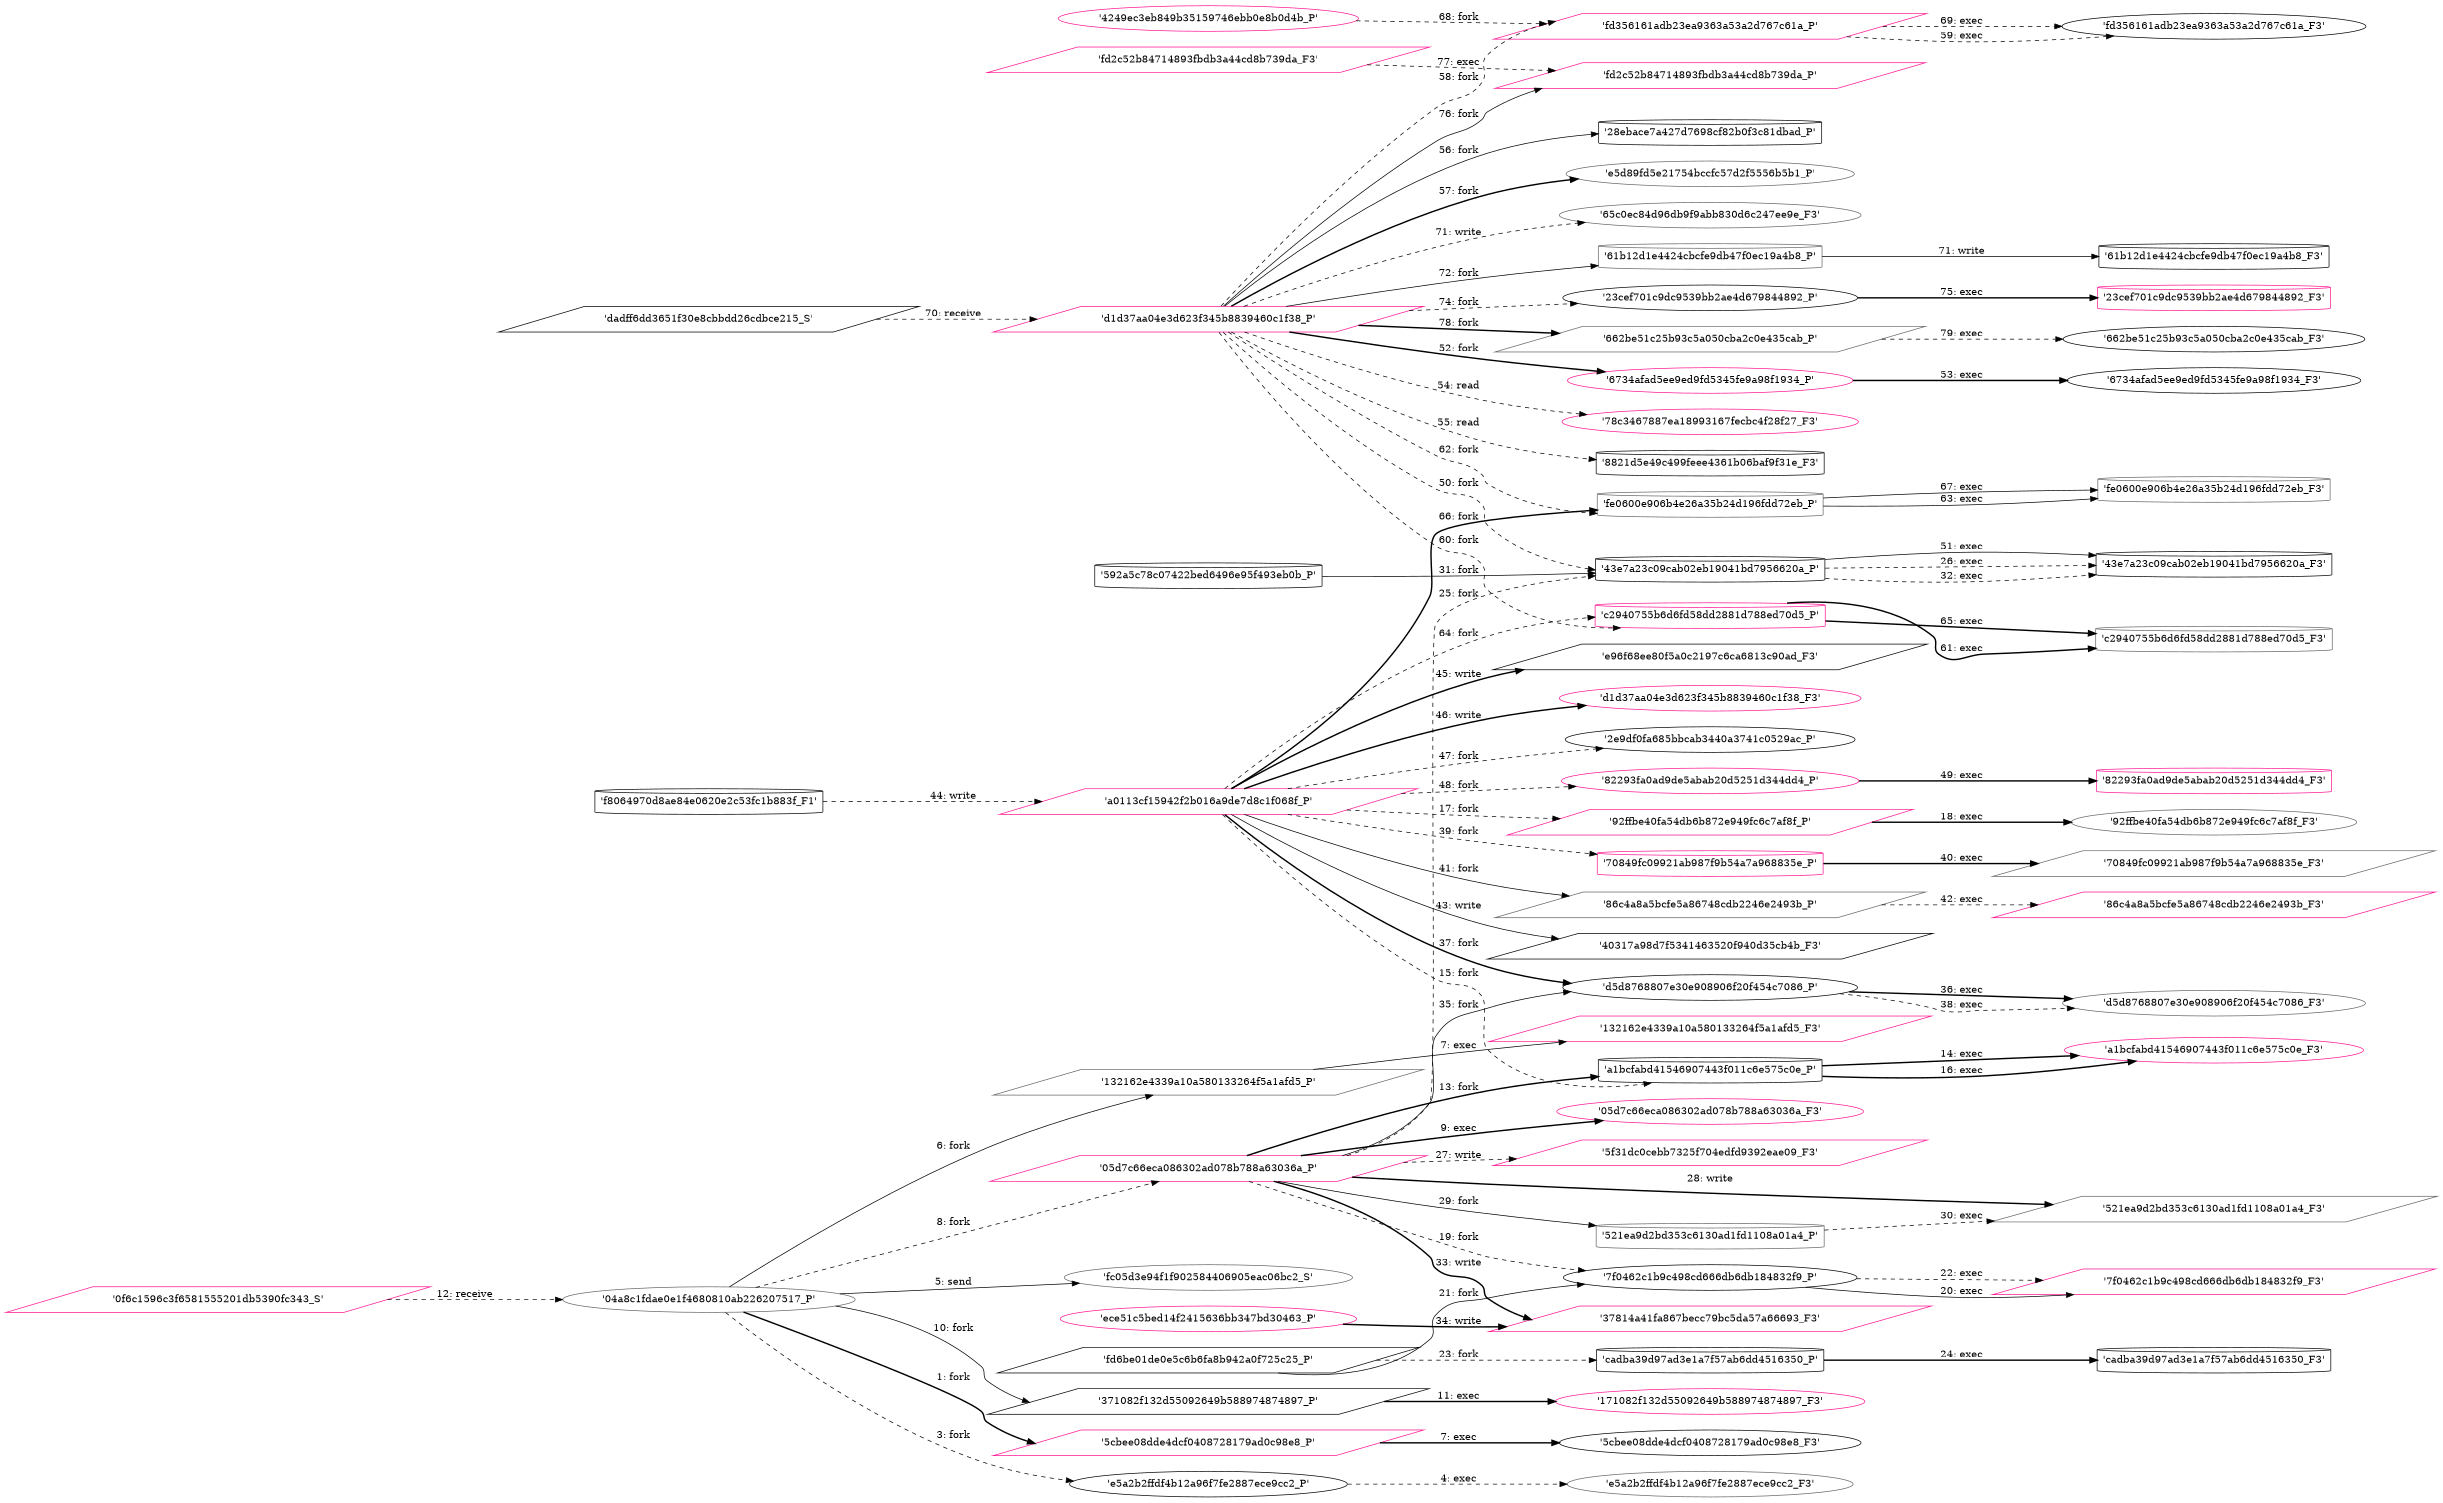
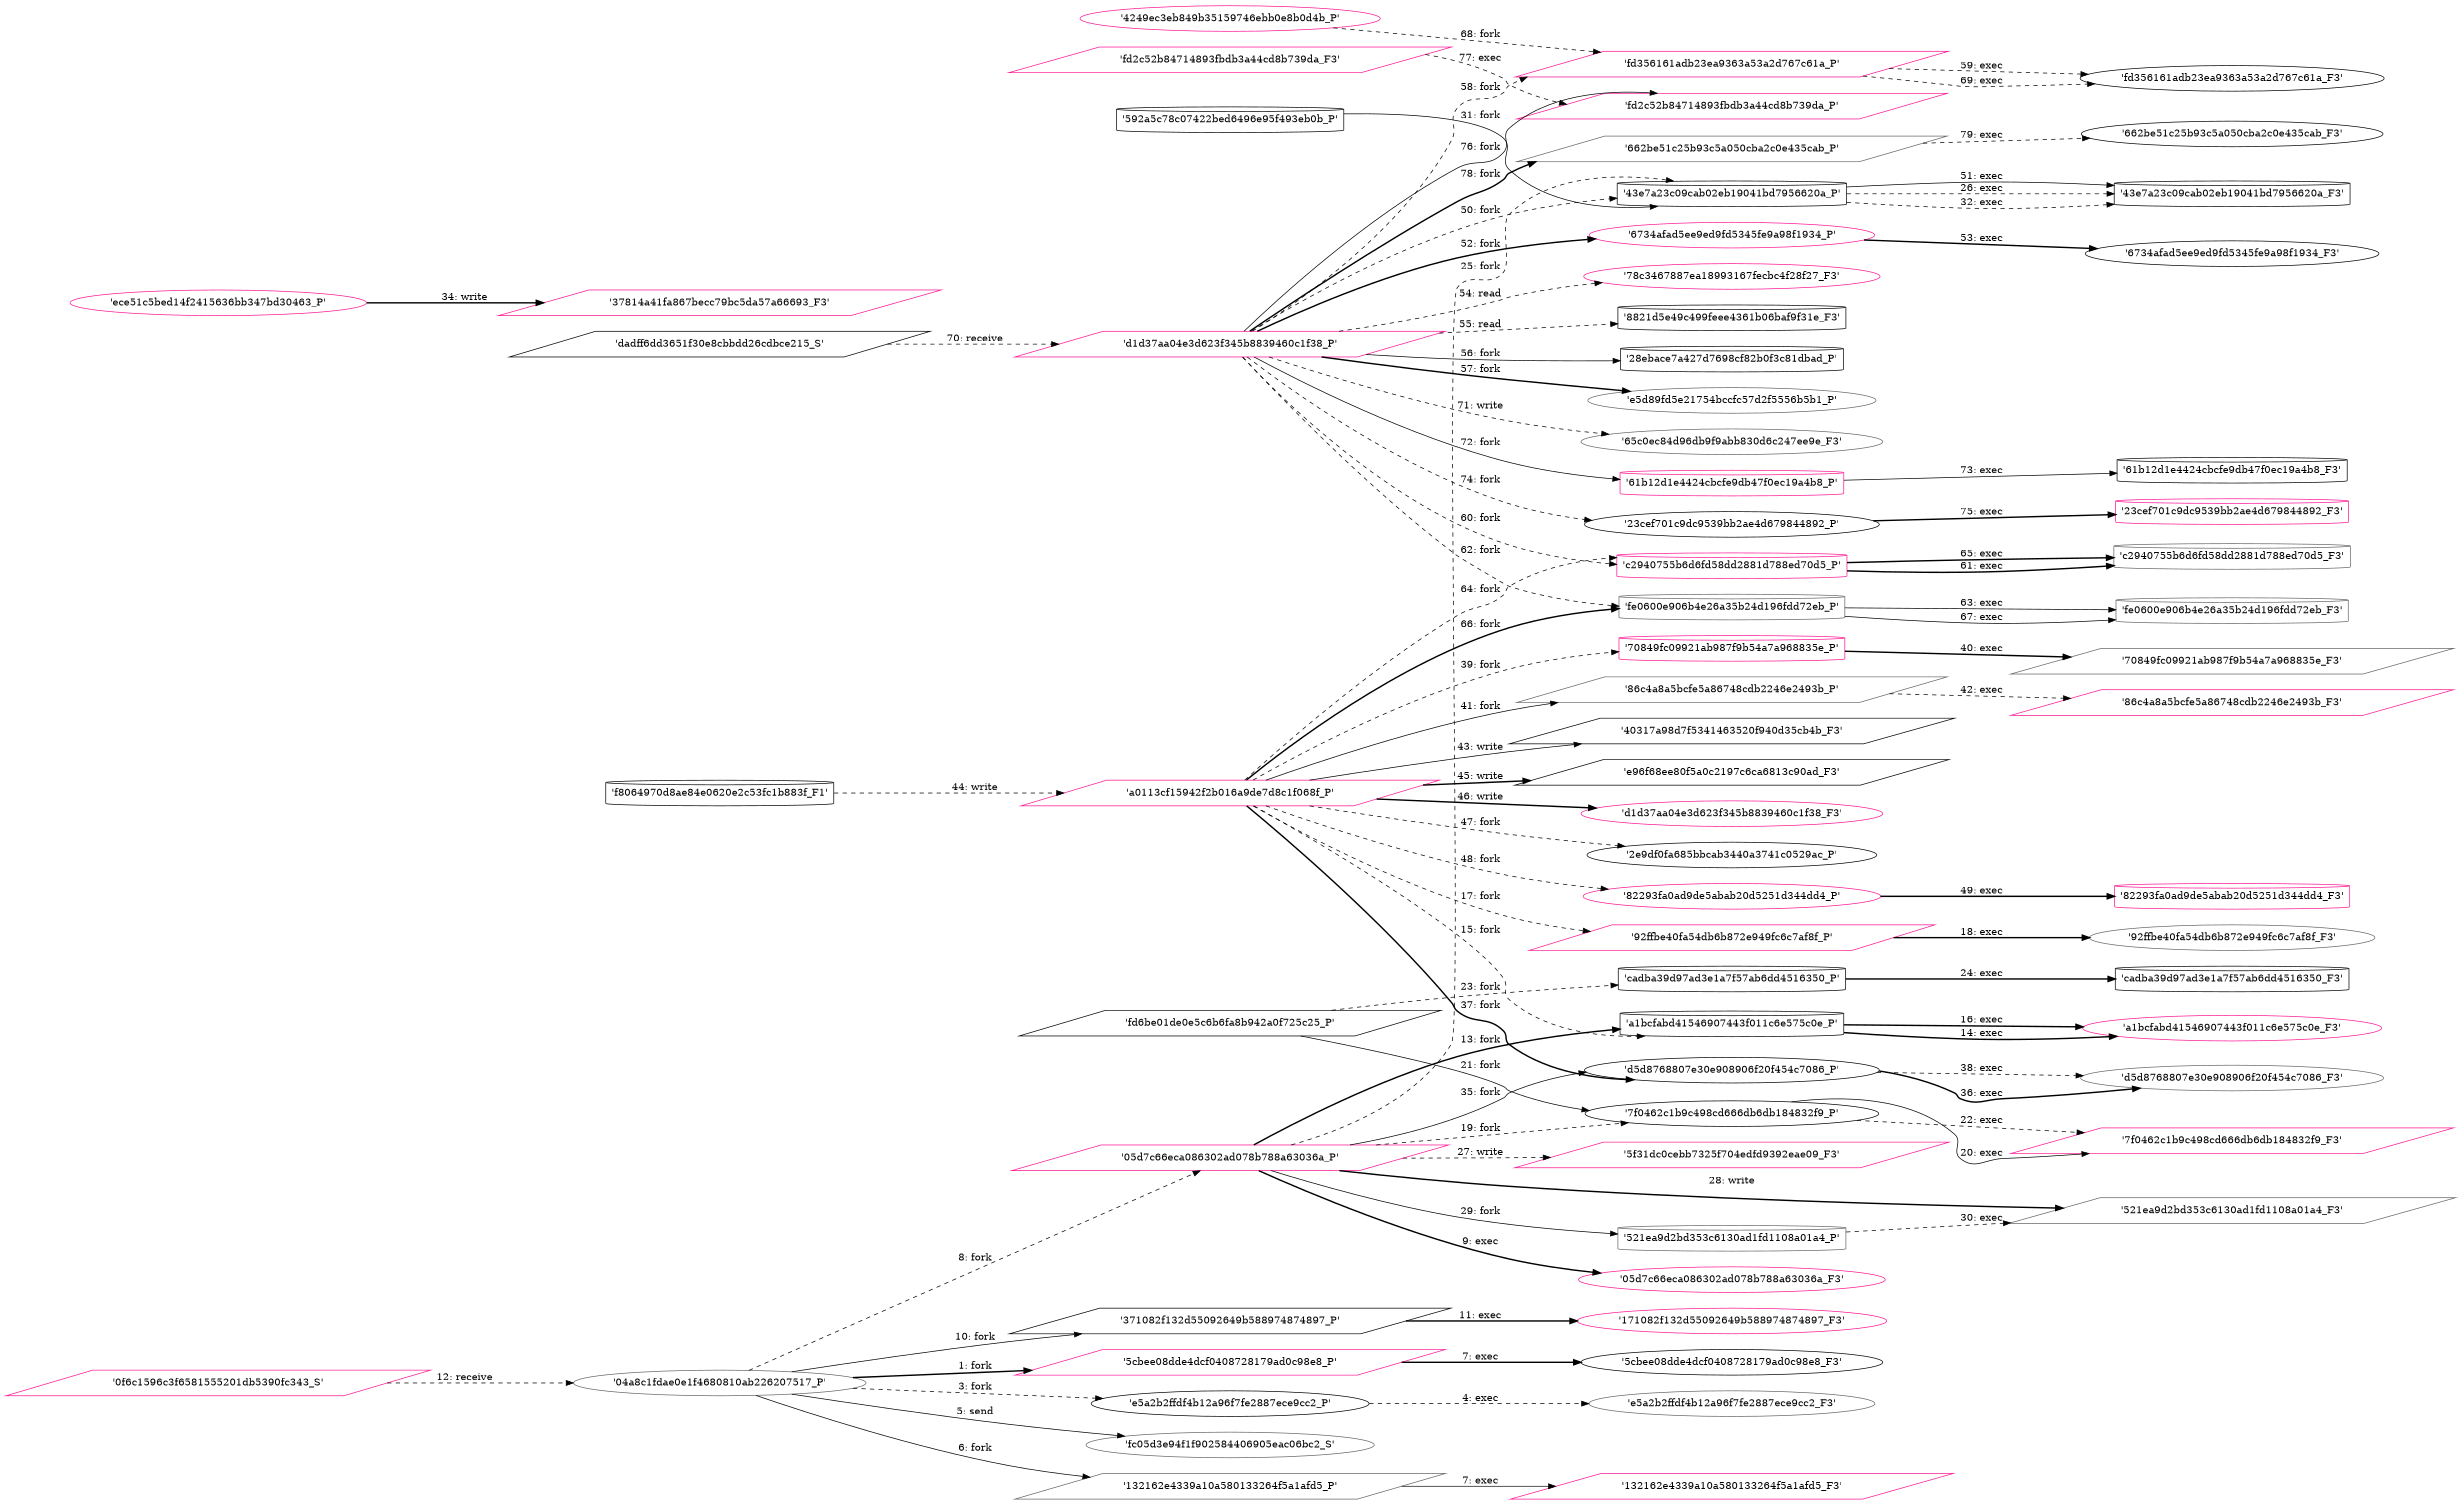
(1962, 251) -> (1982, 471)
(1710, 256) -> (1732, 483)
(1408, 1240) -> none
